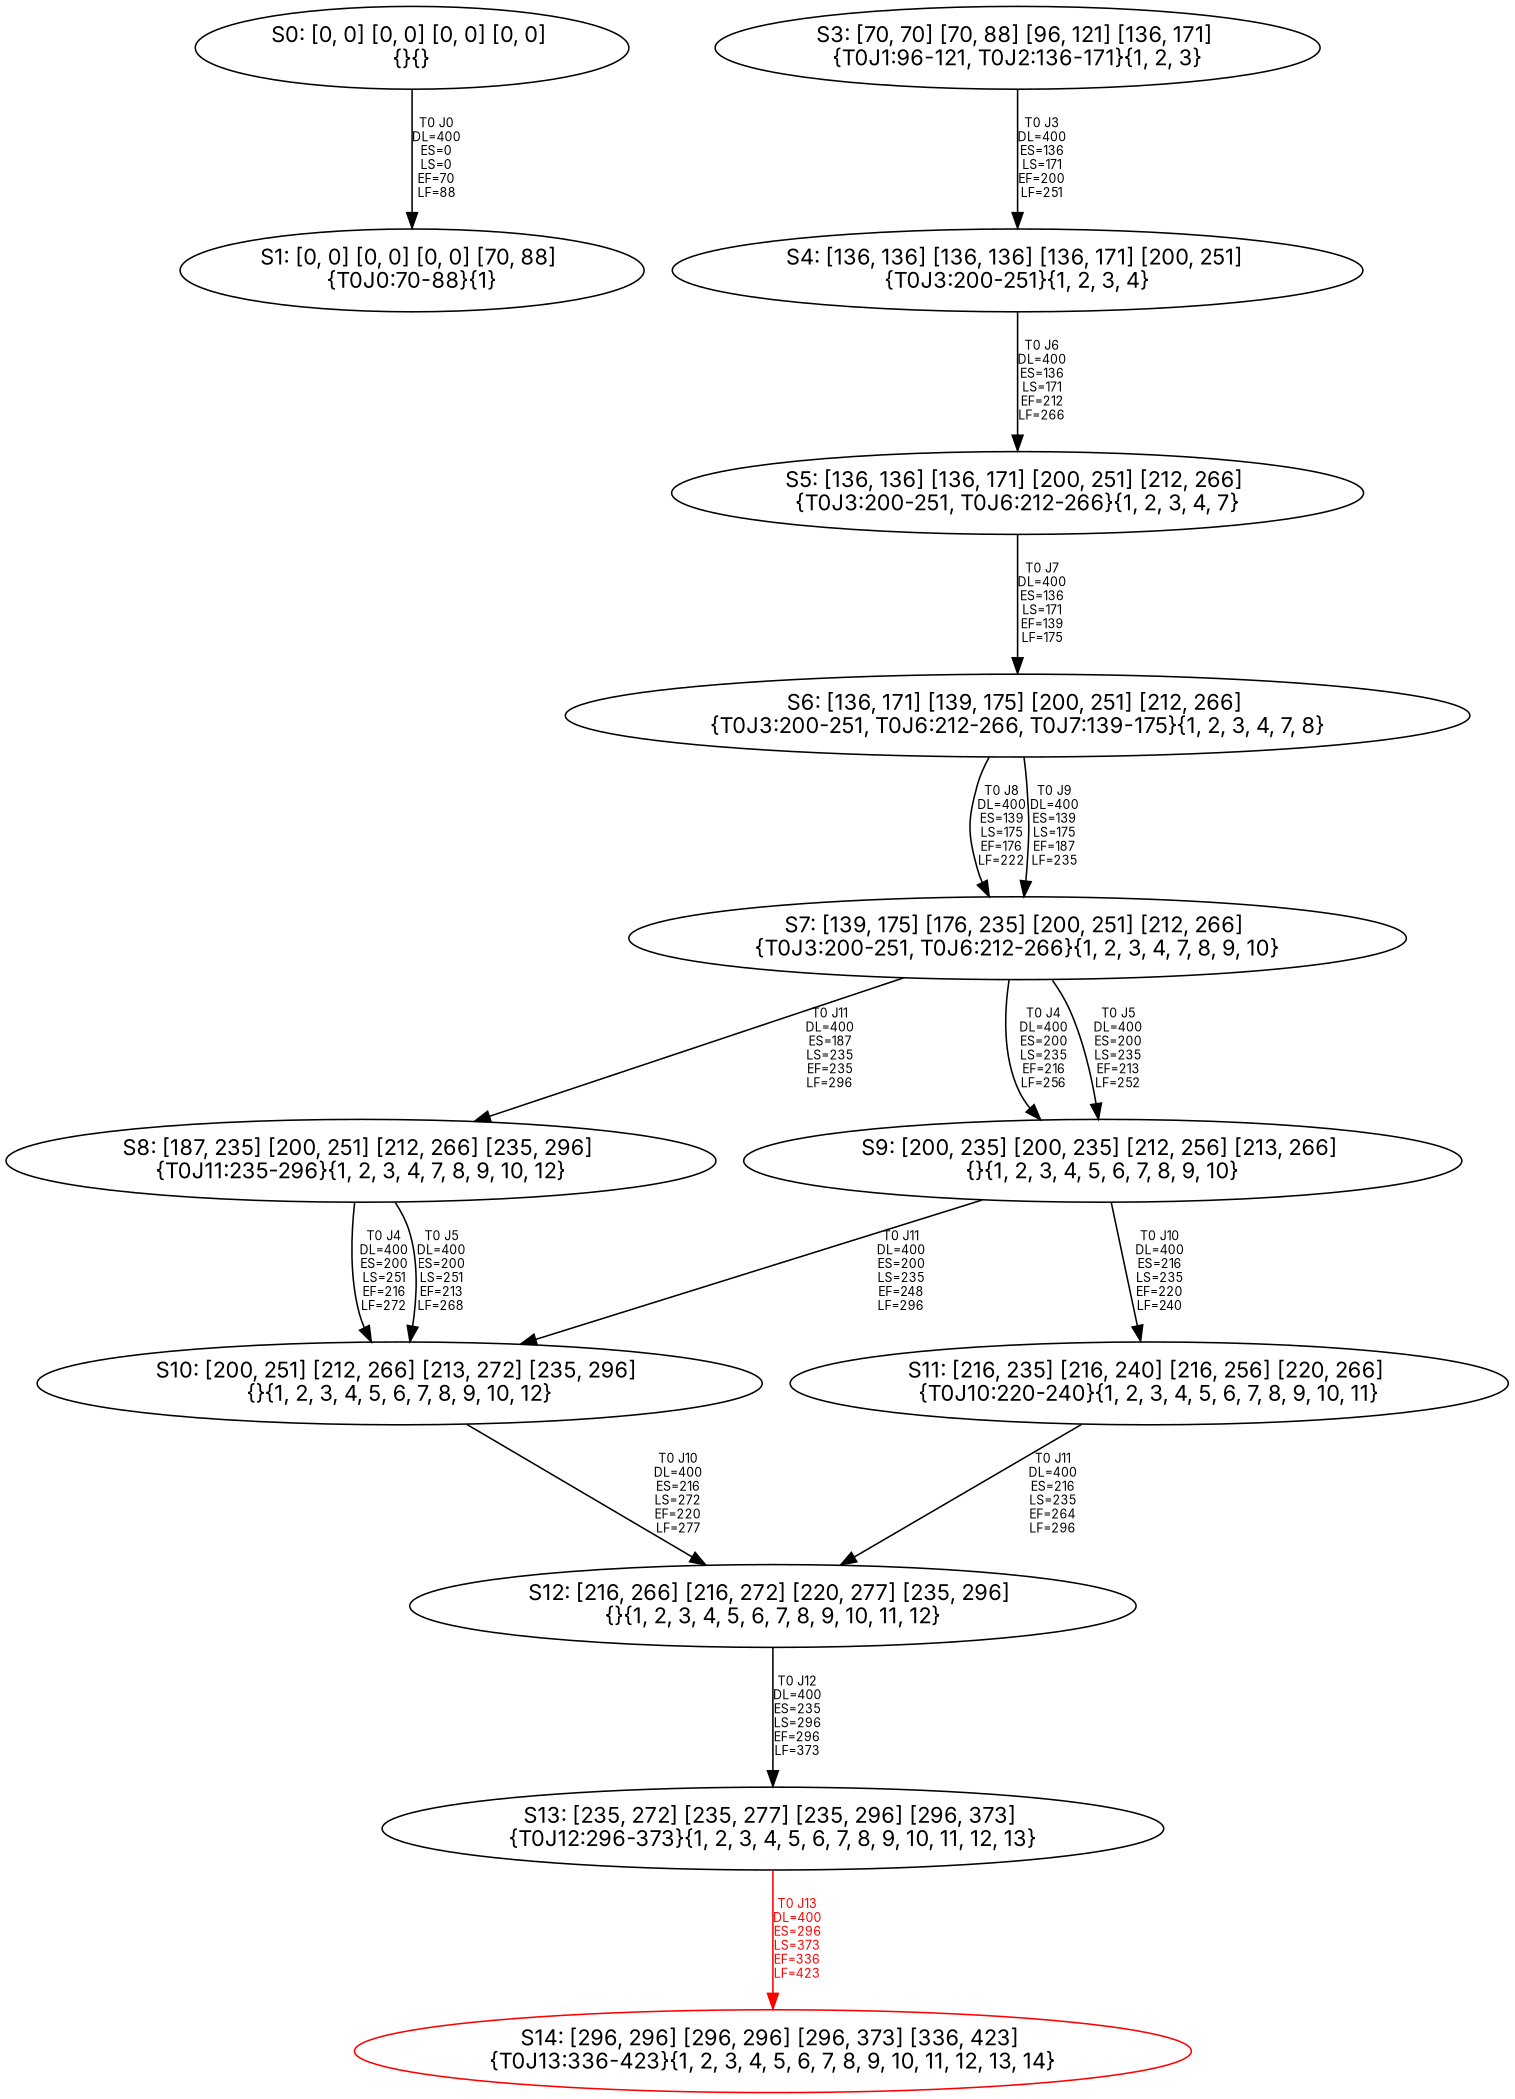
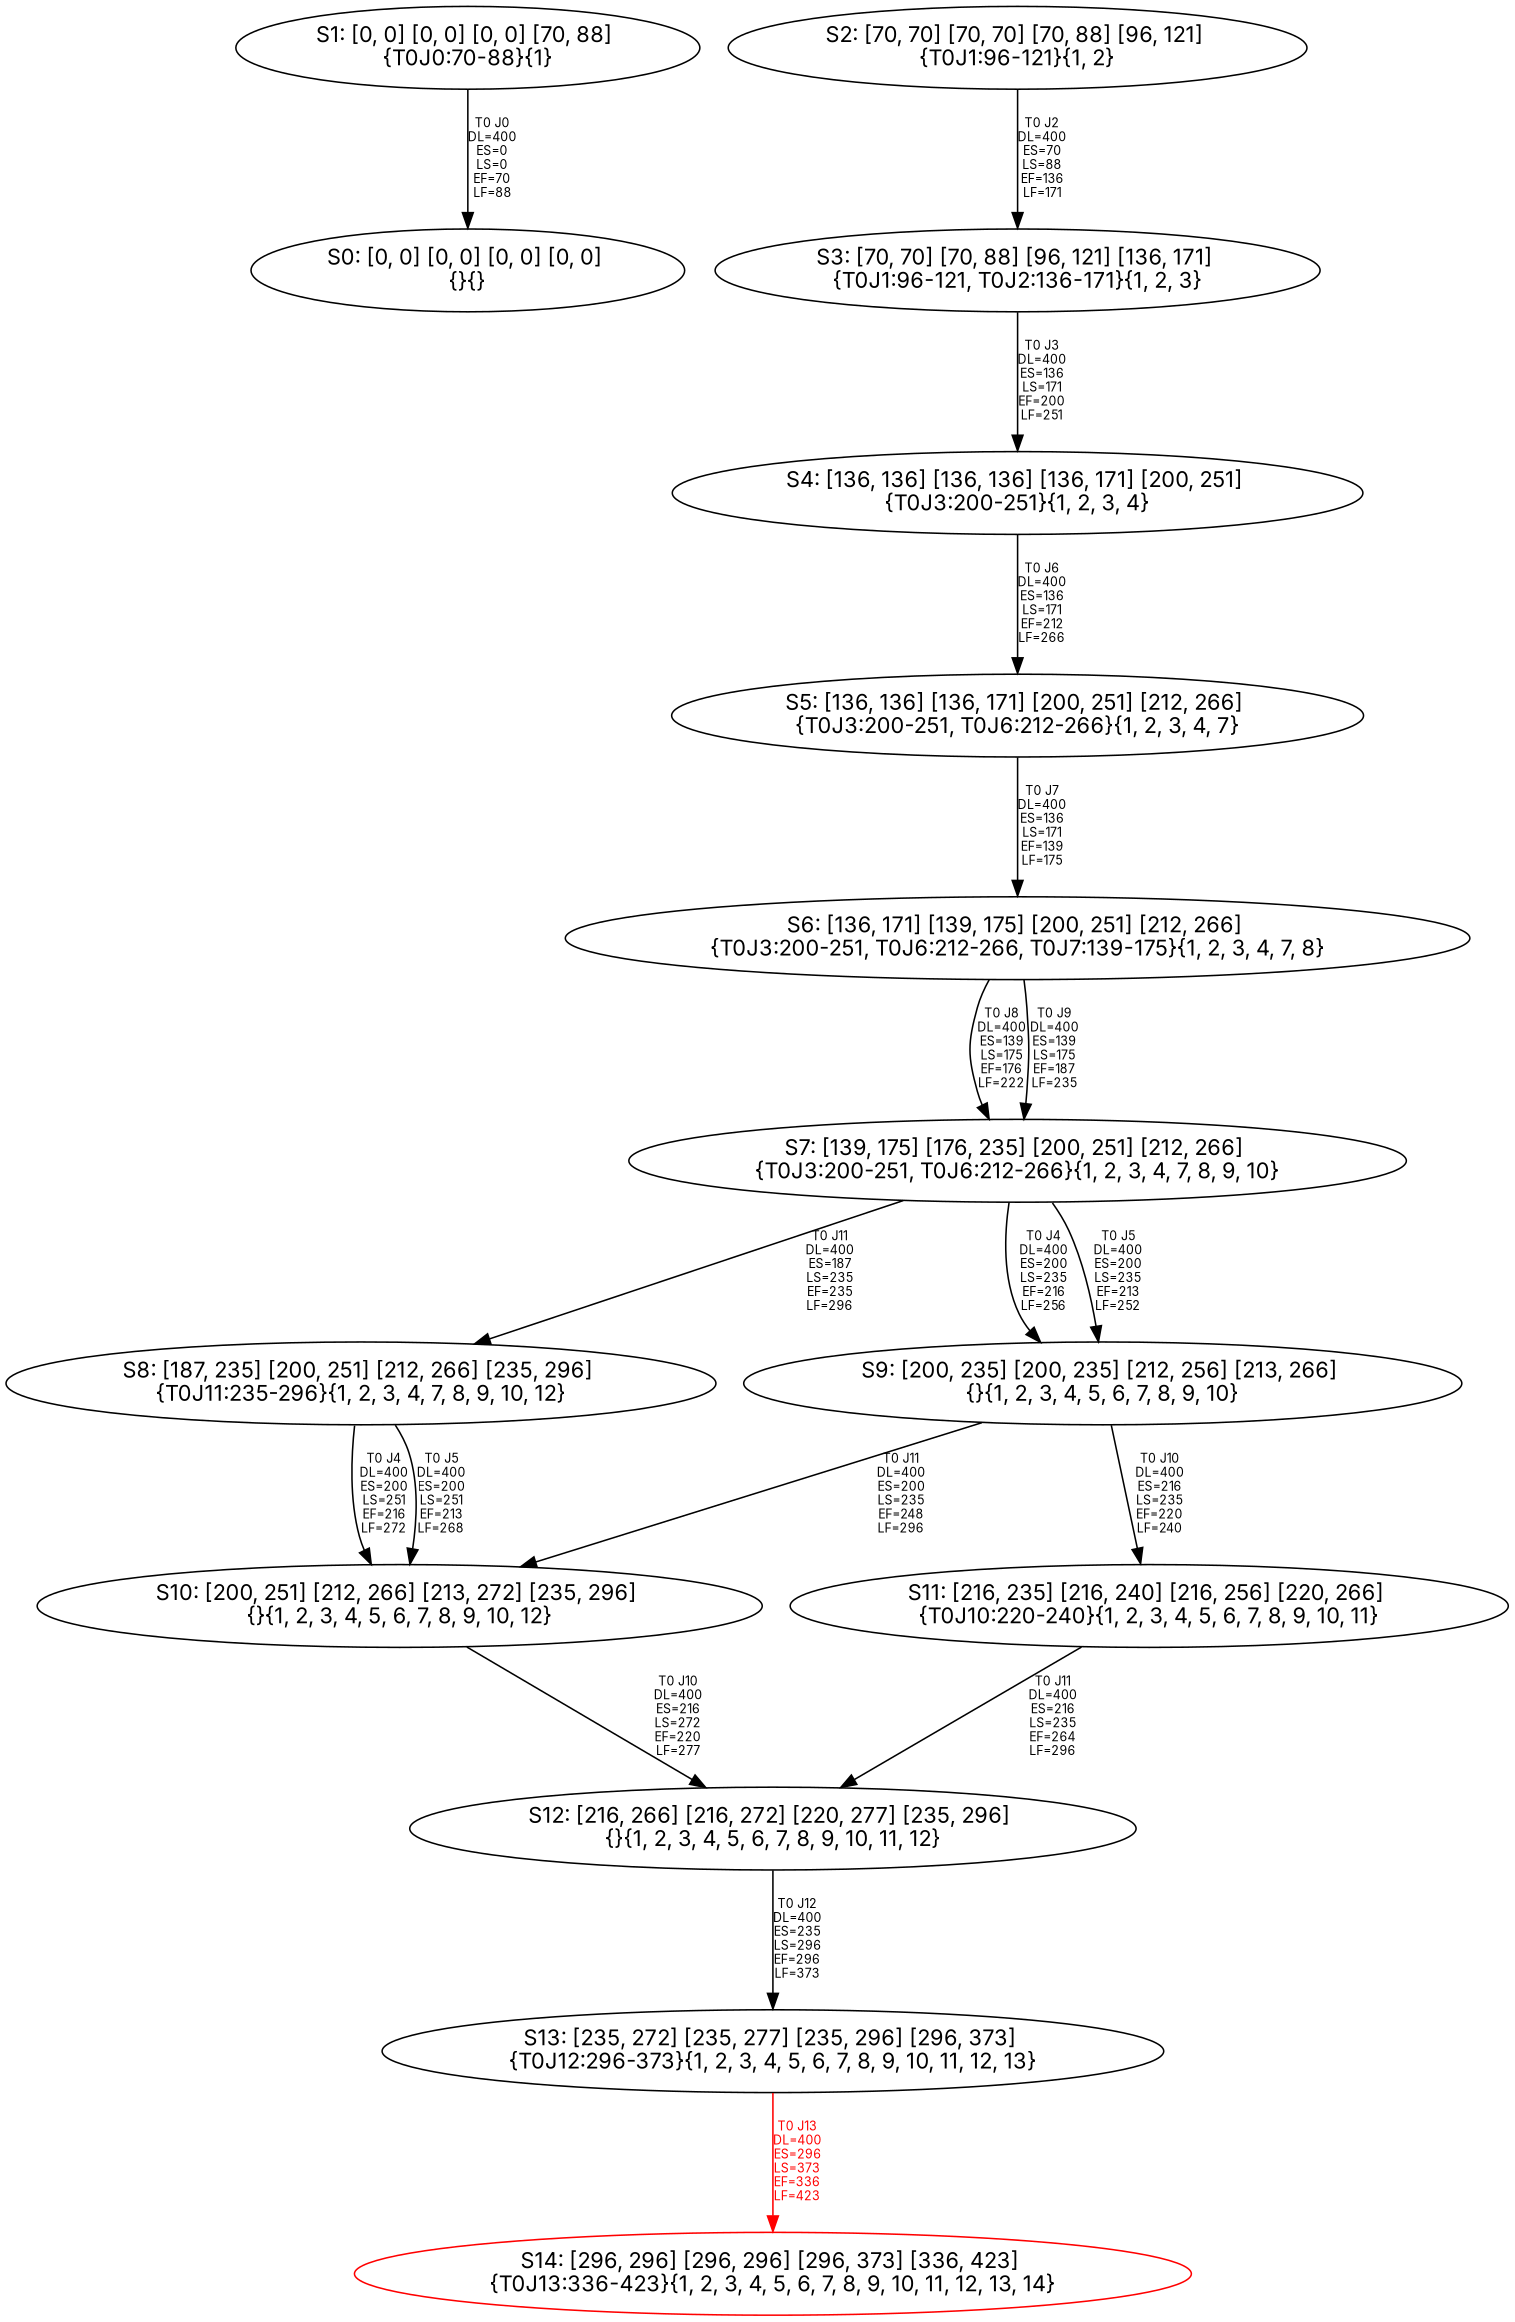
none -> (1018, 48)
(412, 151) -> (468, 151)
